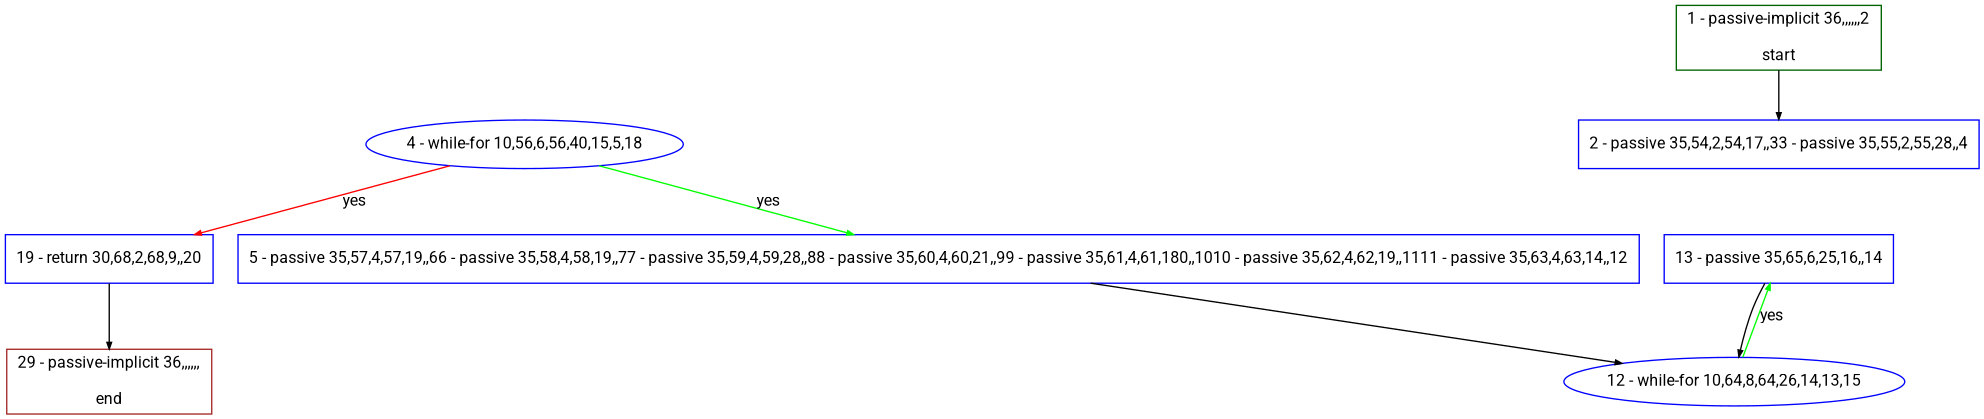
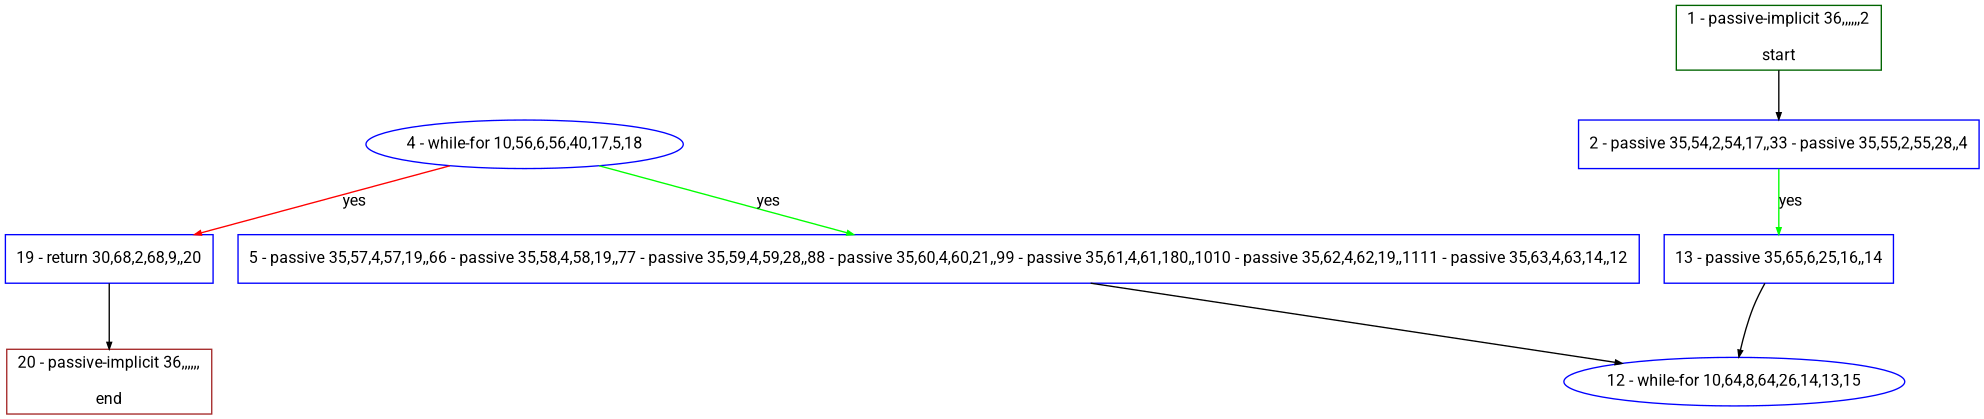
(525, 144) -> (525, 144)
(1755, 324) -> (1779, 198)
(109, 382) -> (109, 382)
